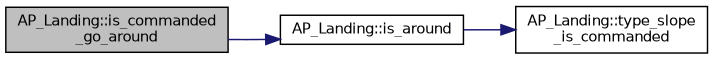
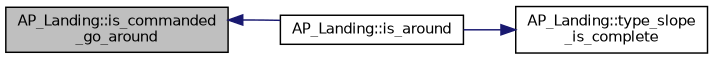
(612, 30) -> (612, 30)
(247, 40) -> (262, 20)
